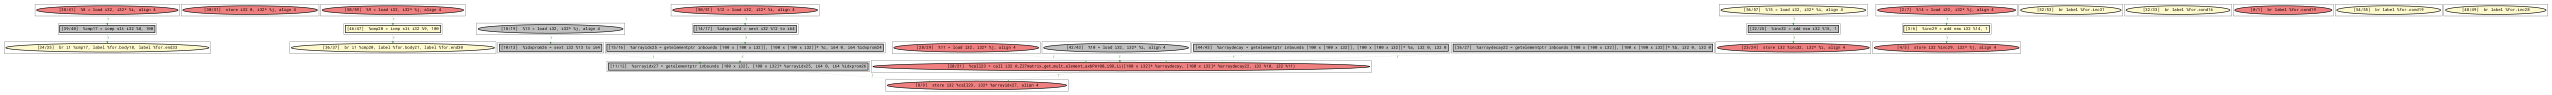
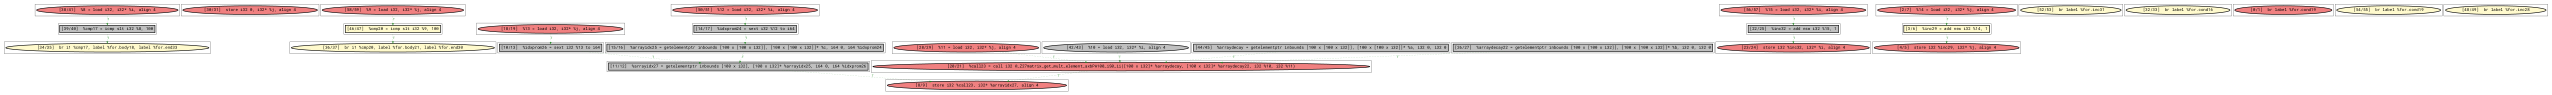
(1793, 10) -> (1793, 10)
(551, 29) -> (551, 29)
